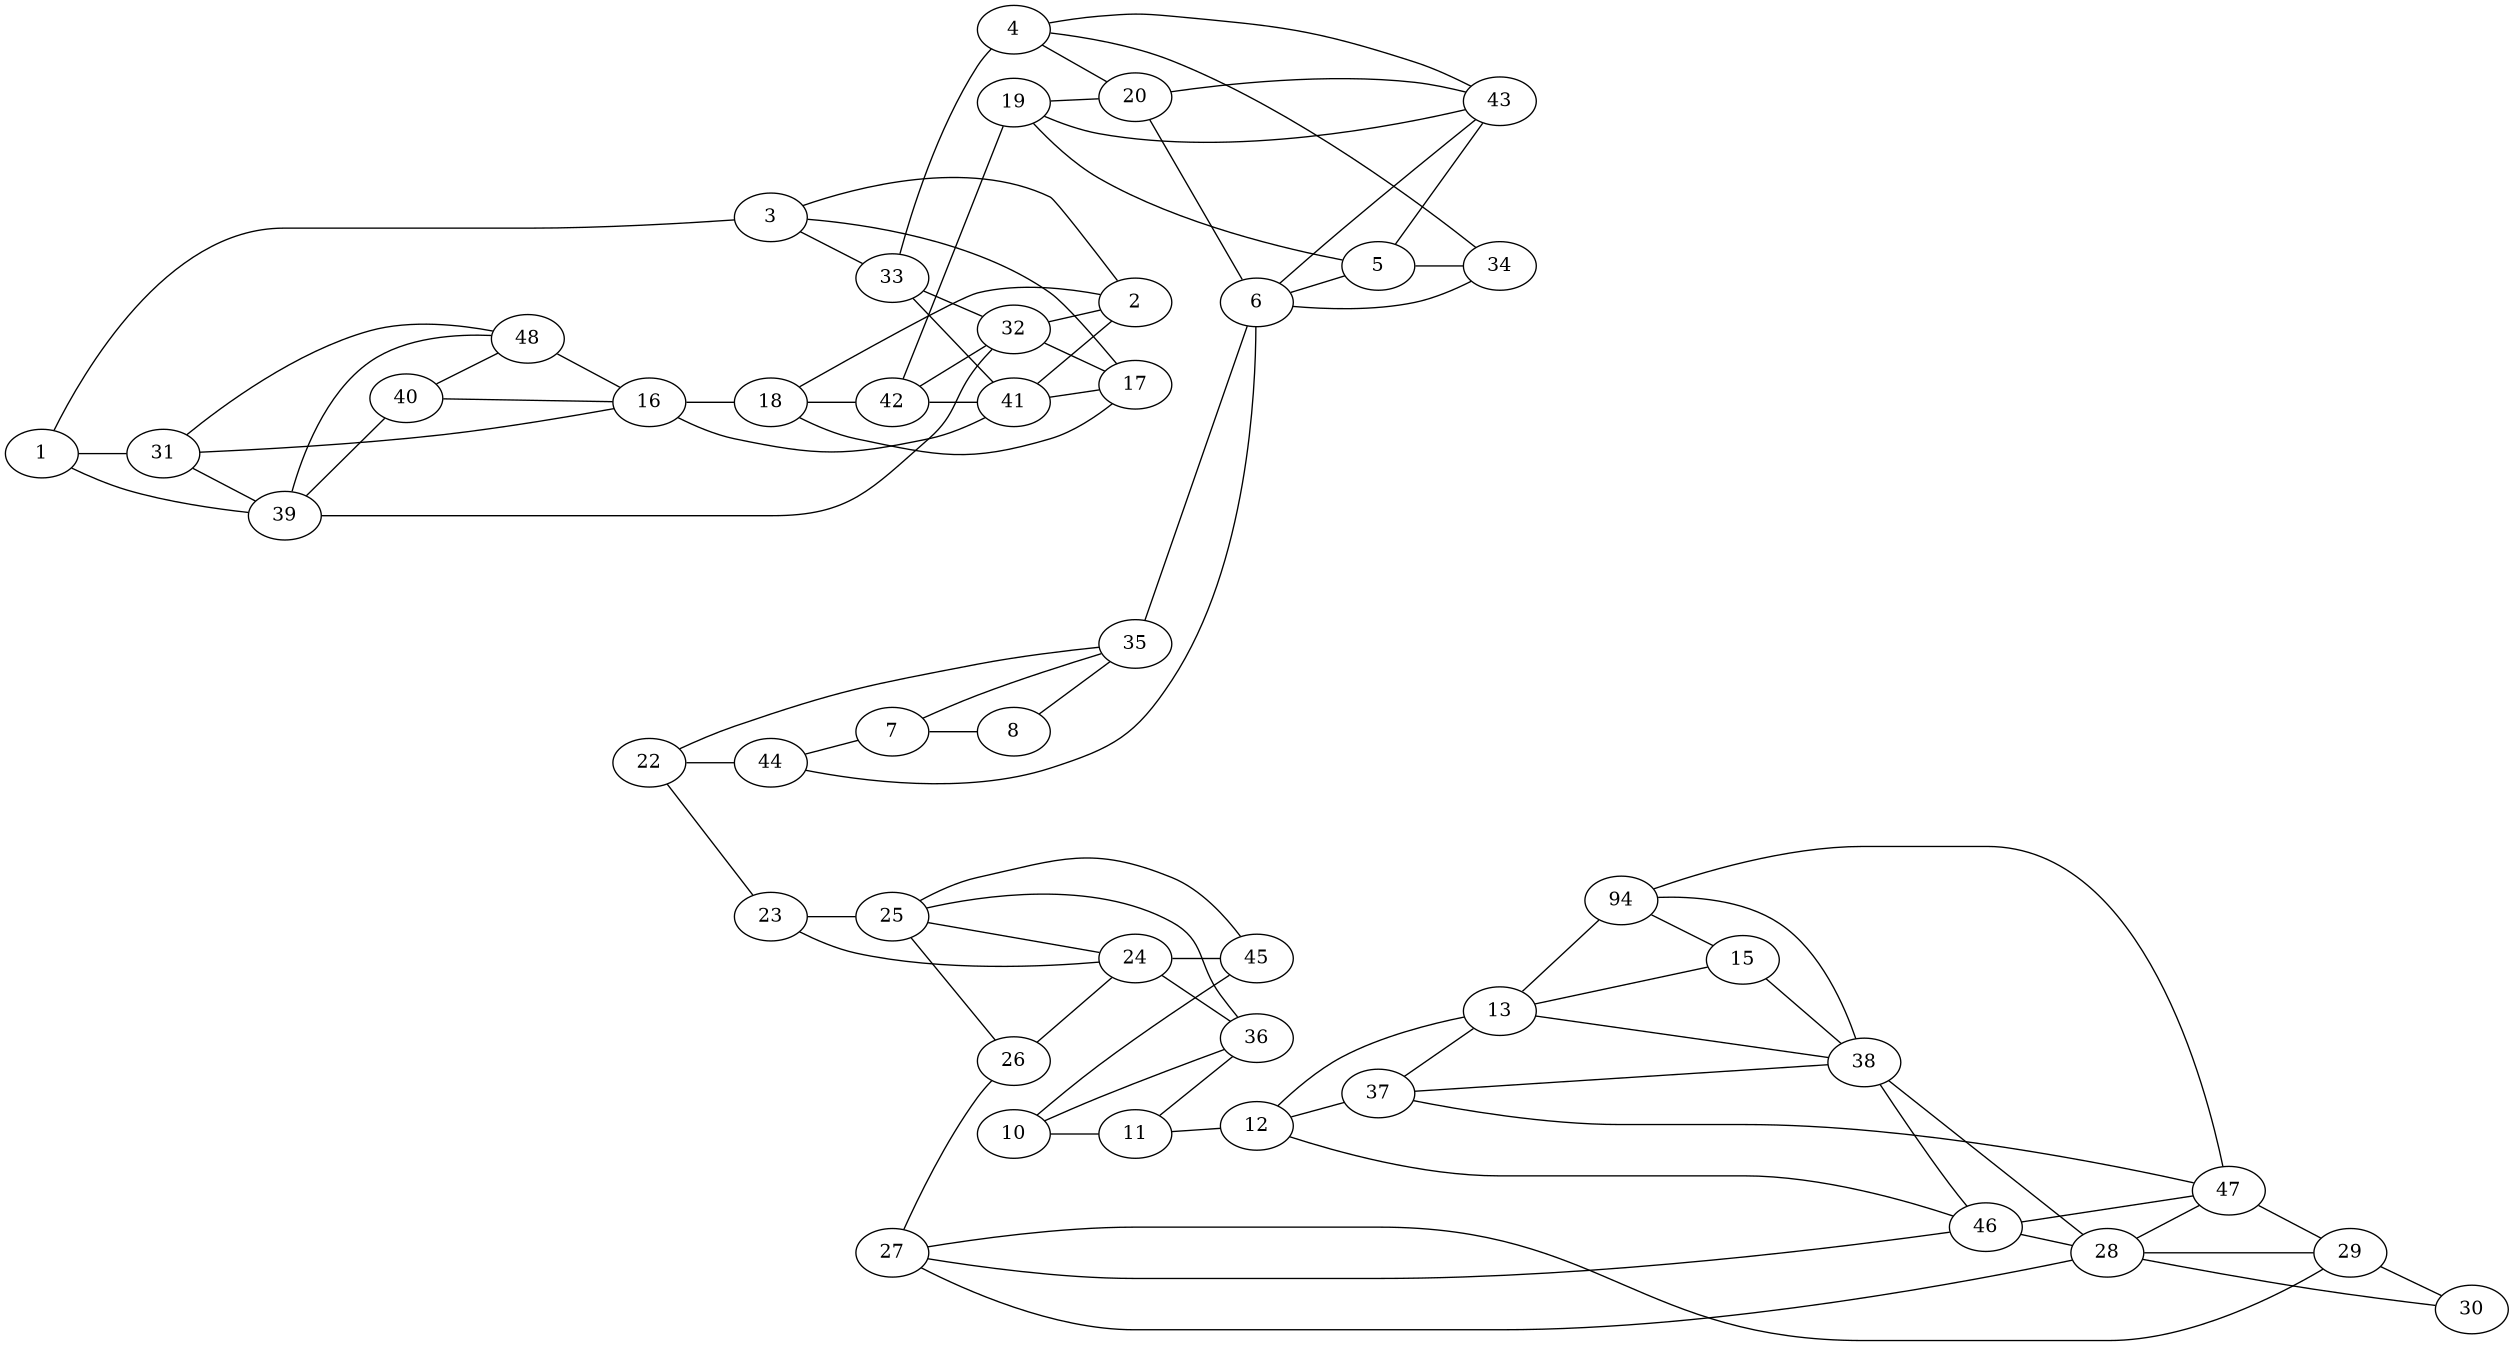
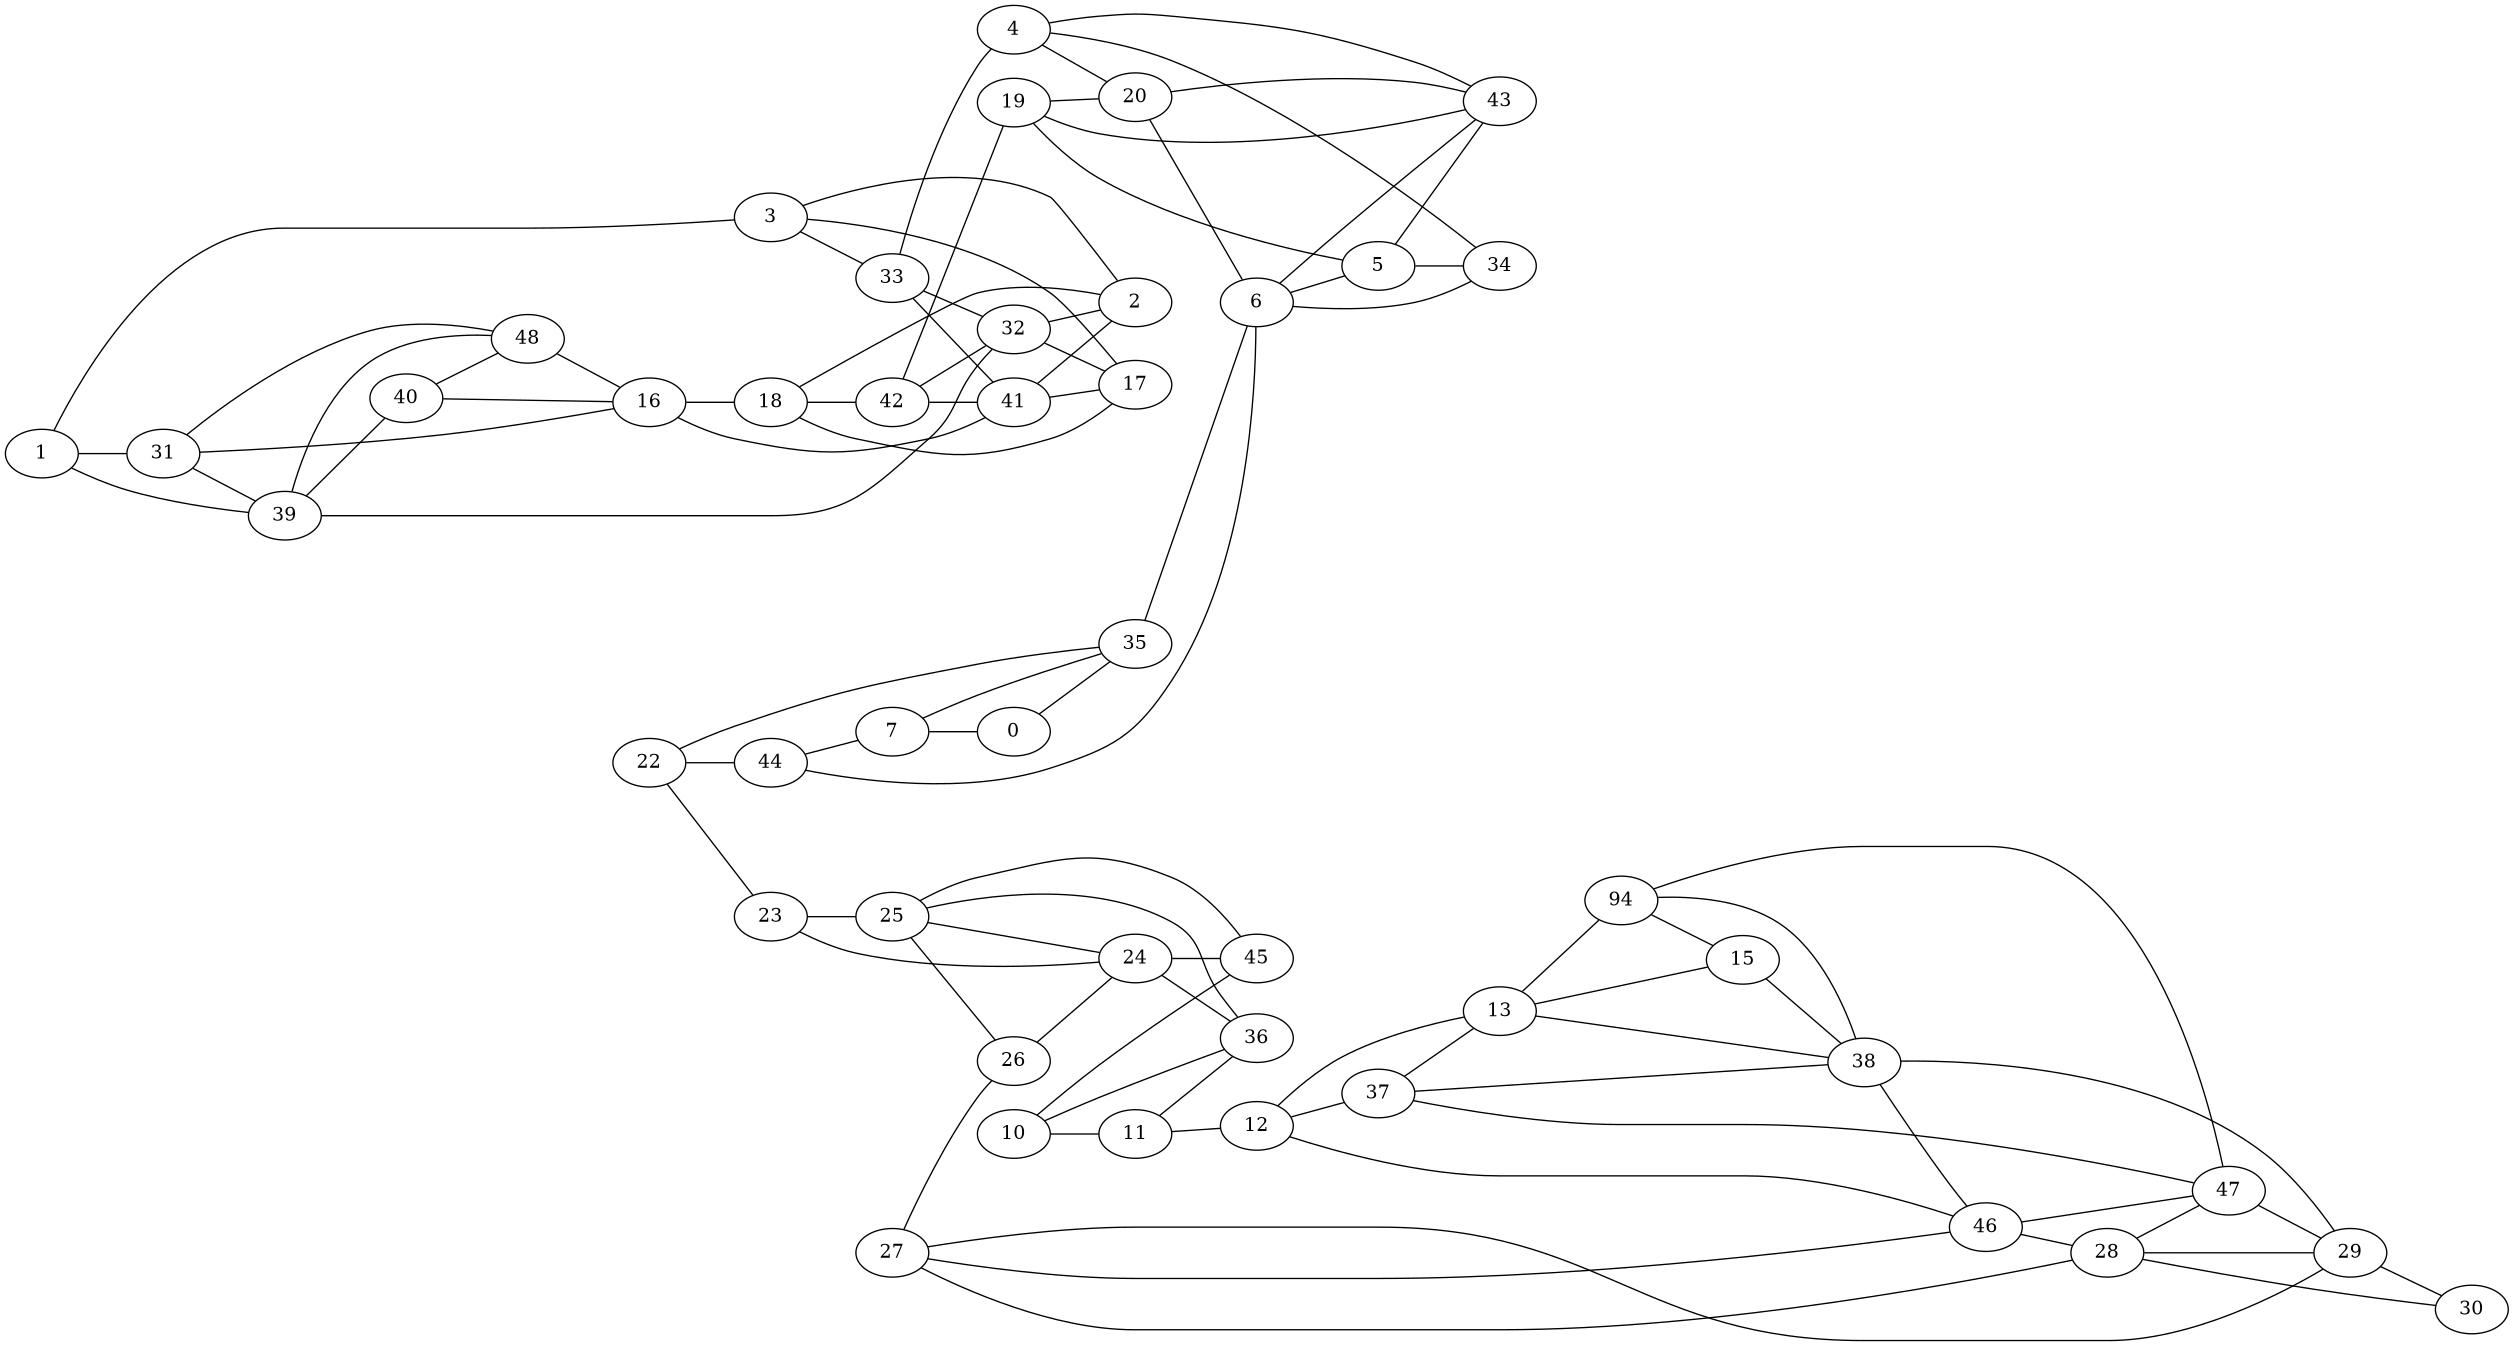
(1014, 732) -> (1014, 732)
(1986, 1158) -> (2141, 1093)
